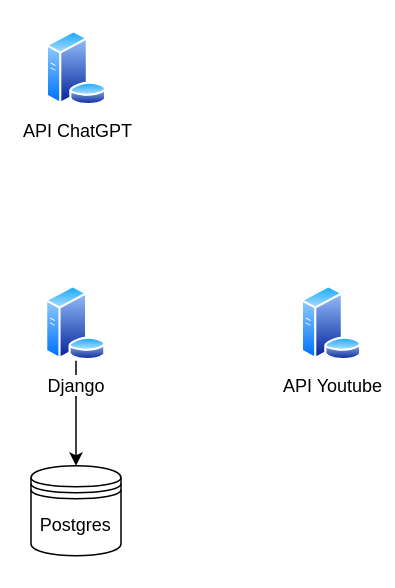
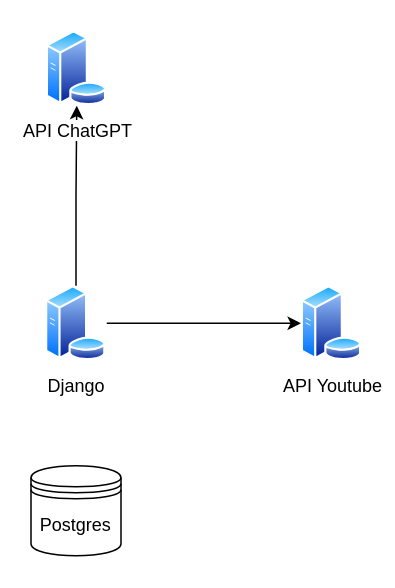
none -> (76, 213)
none -> (199, 323)
(76, 425) -> none
